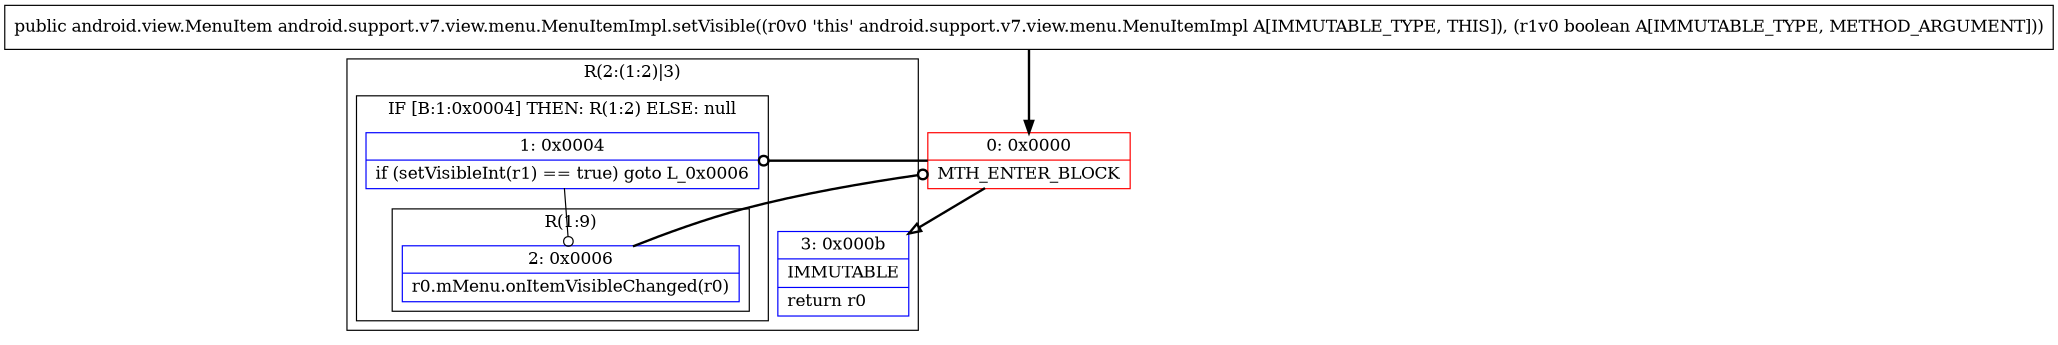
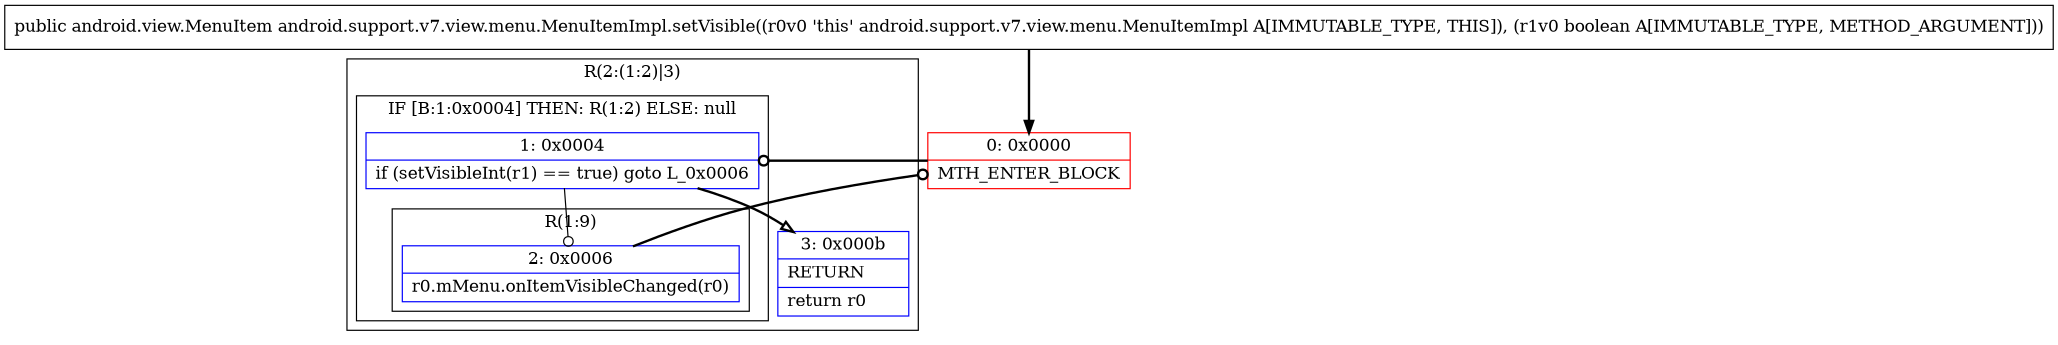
(952, 208) -> (735, 201)
(843, 273) -> (826, 273)
